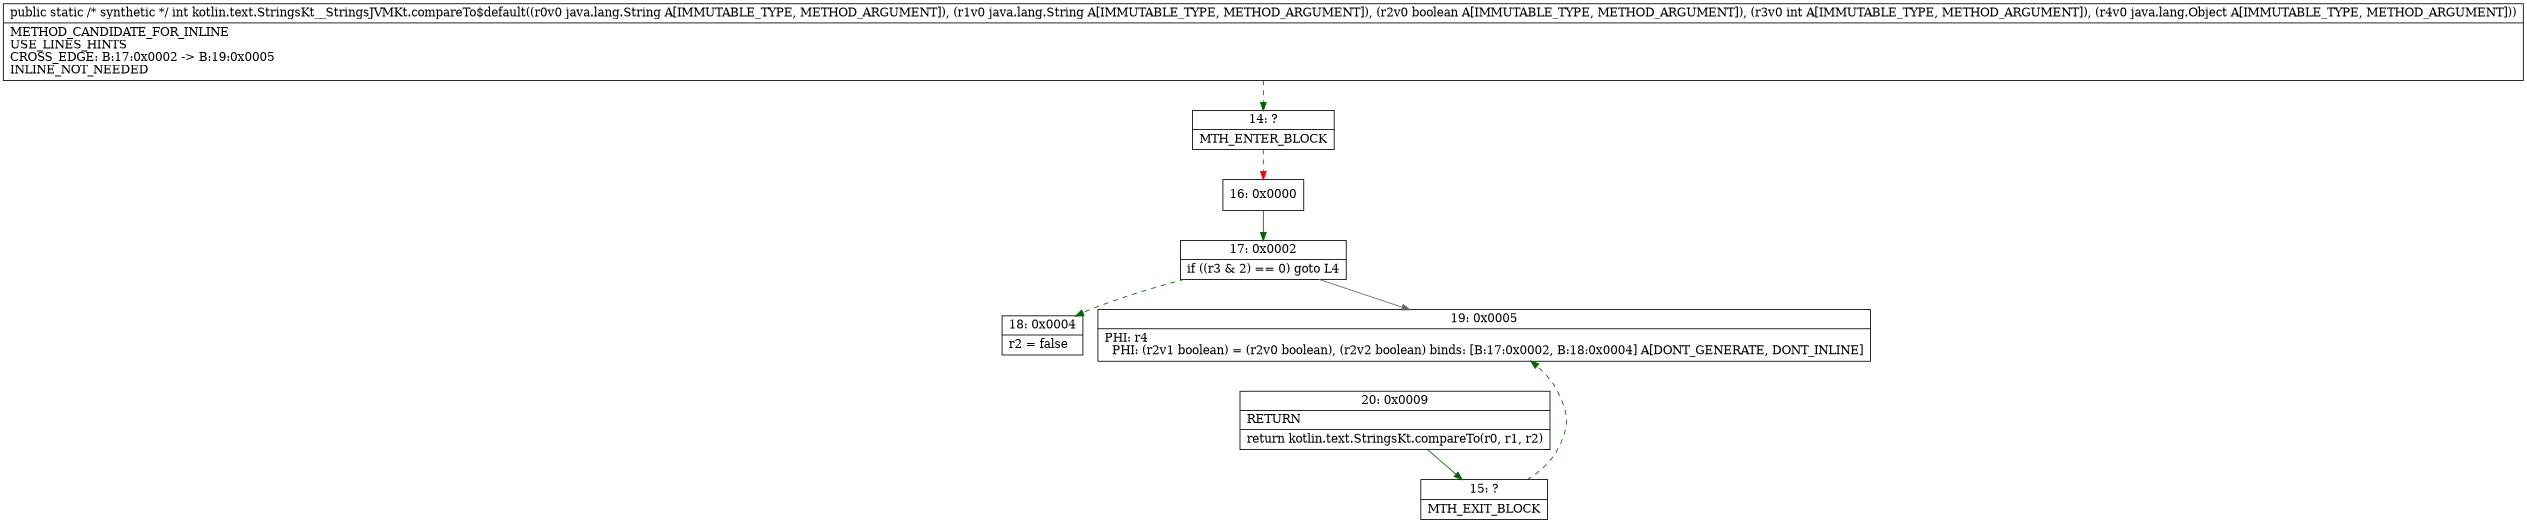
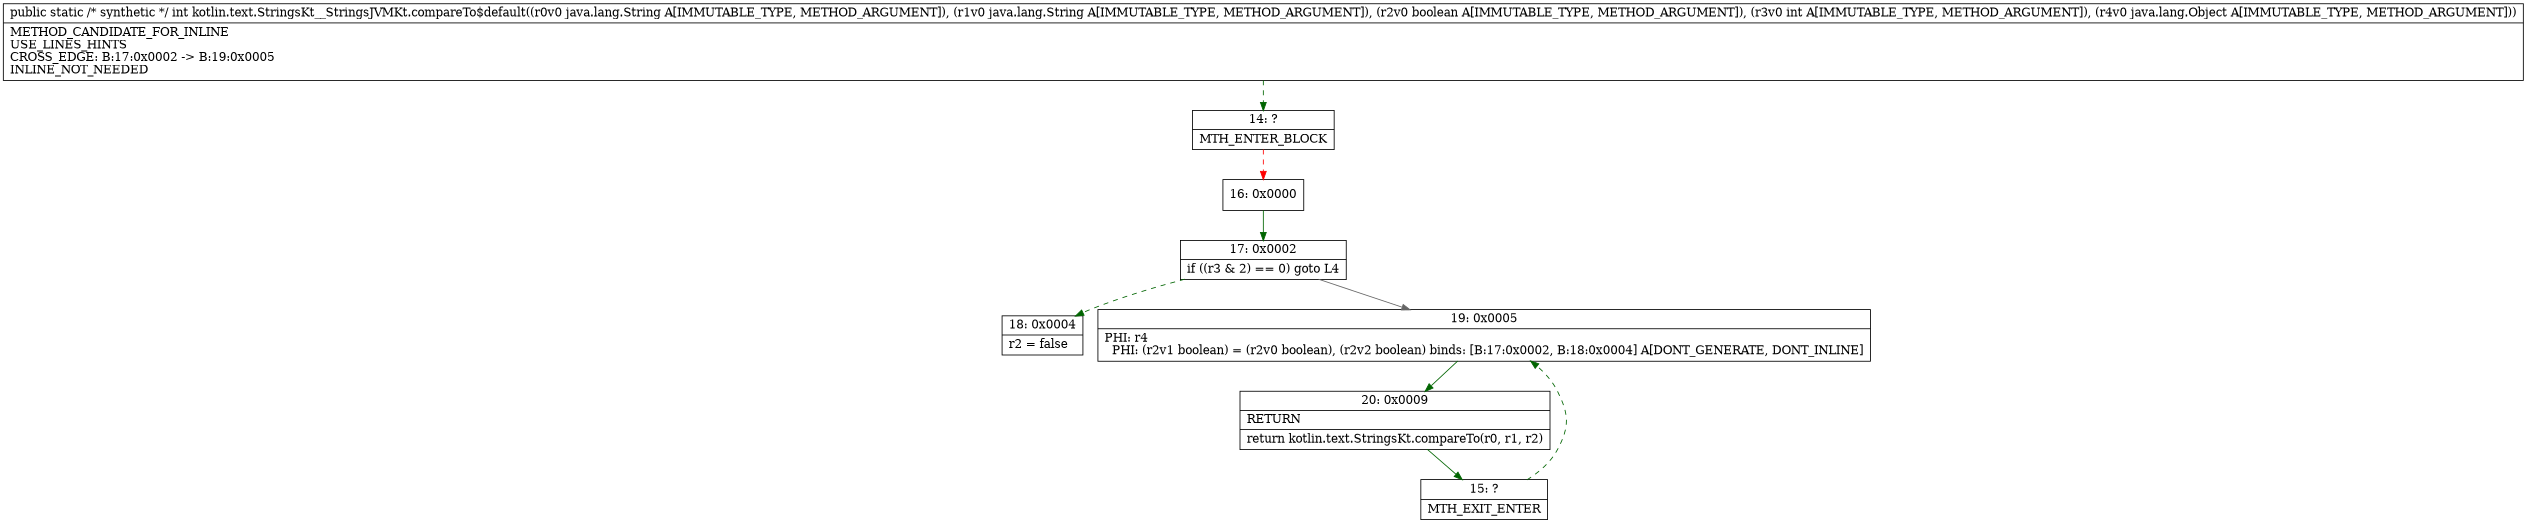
none -> (1445, 373)
(1484, 509) -> (1484, 509)
